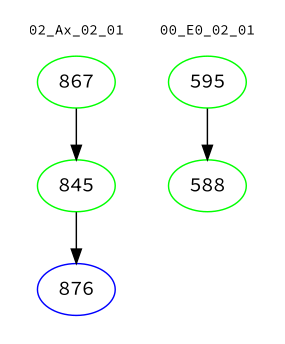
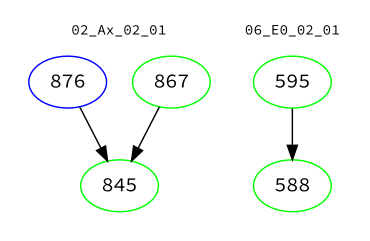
(208, 31) -> (293, 31)
(76, 231) -> (90, 127)
